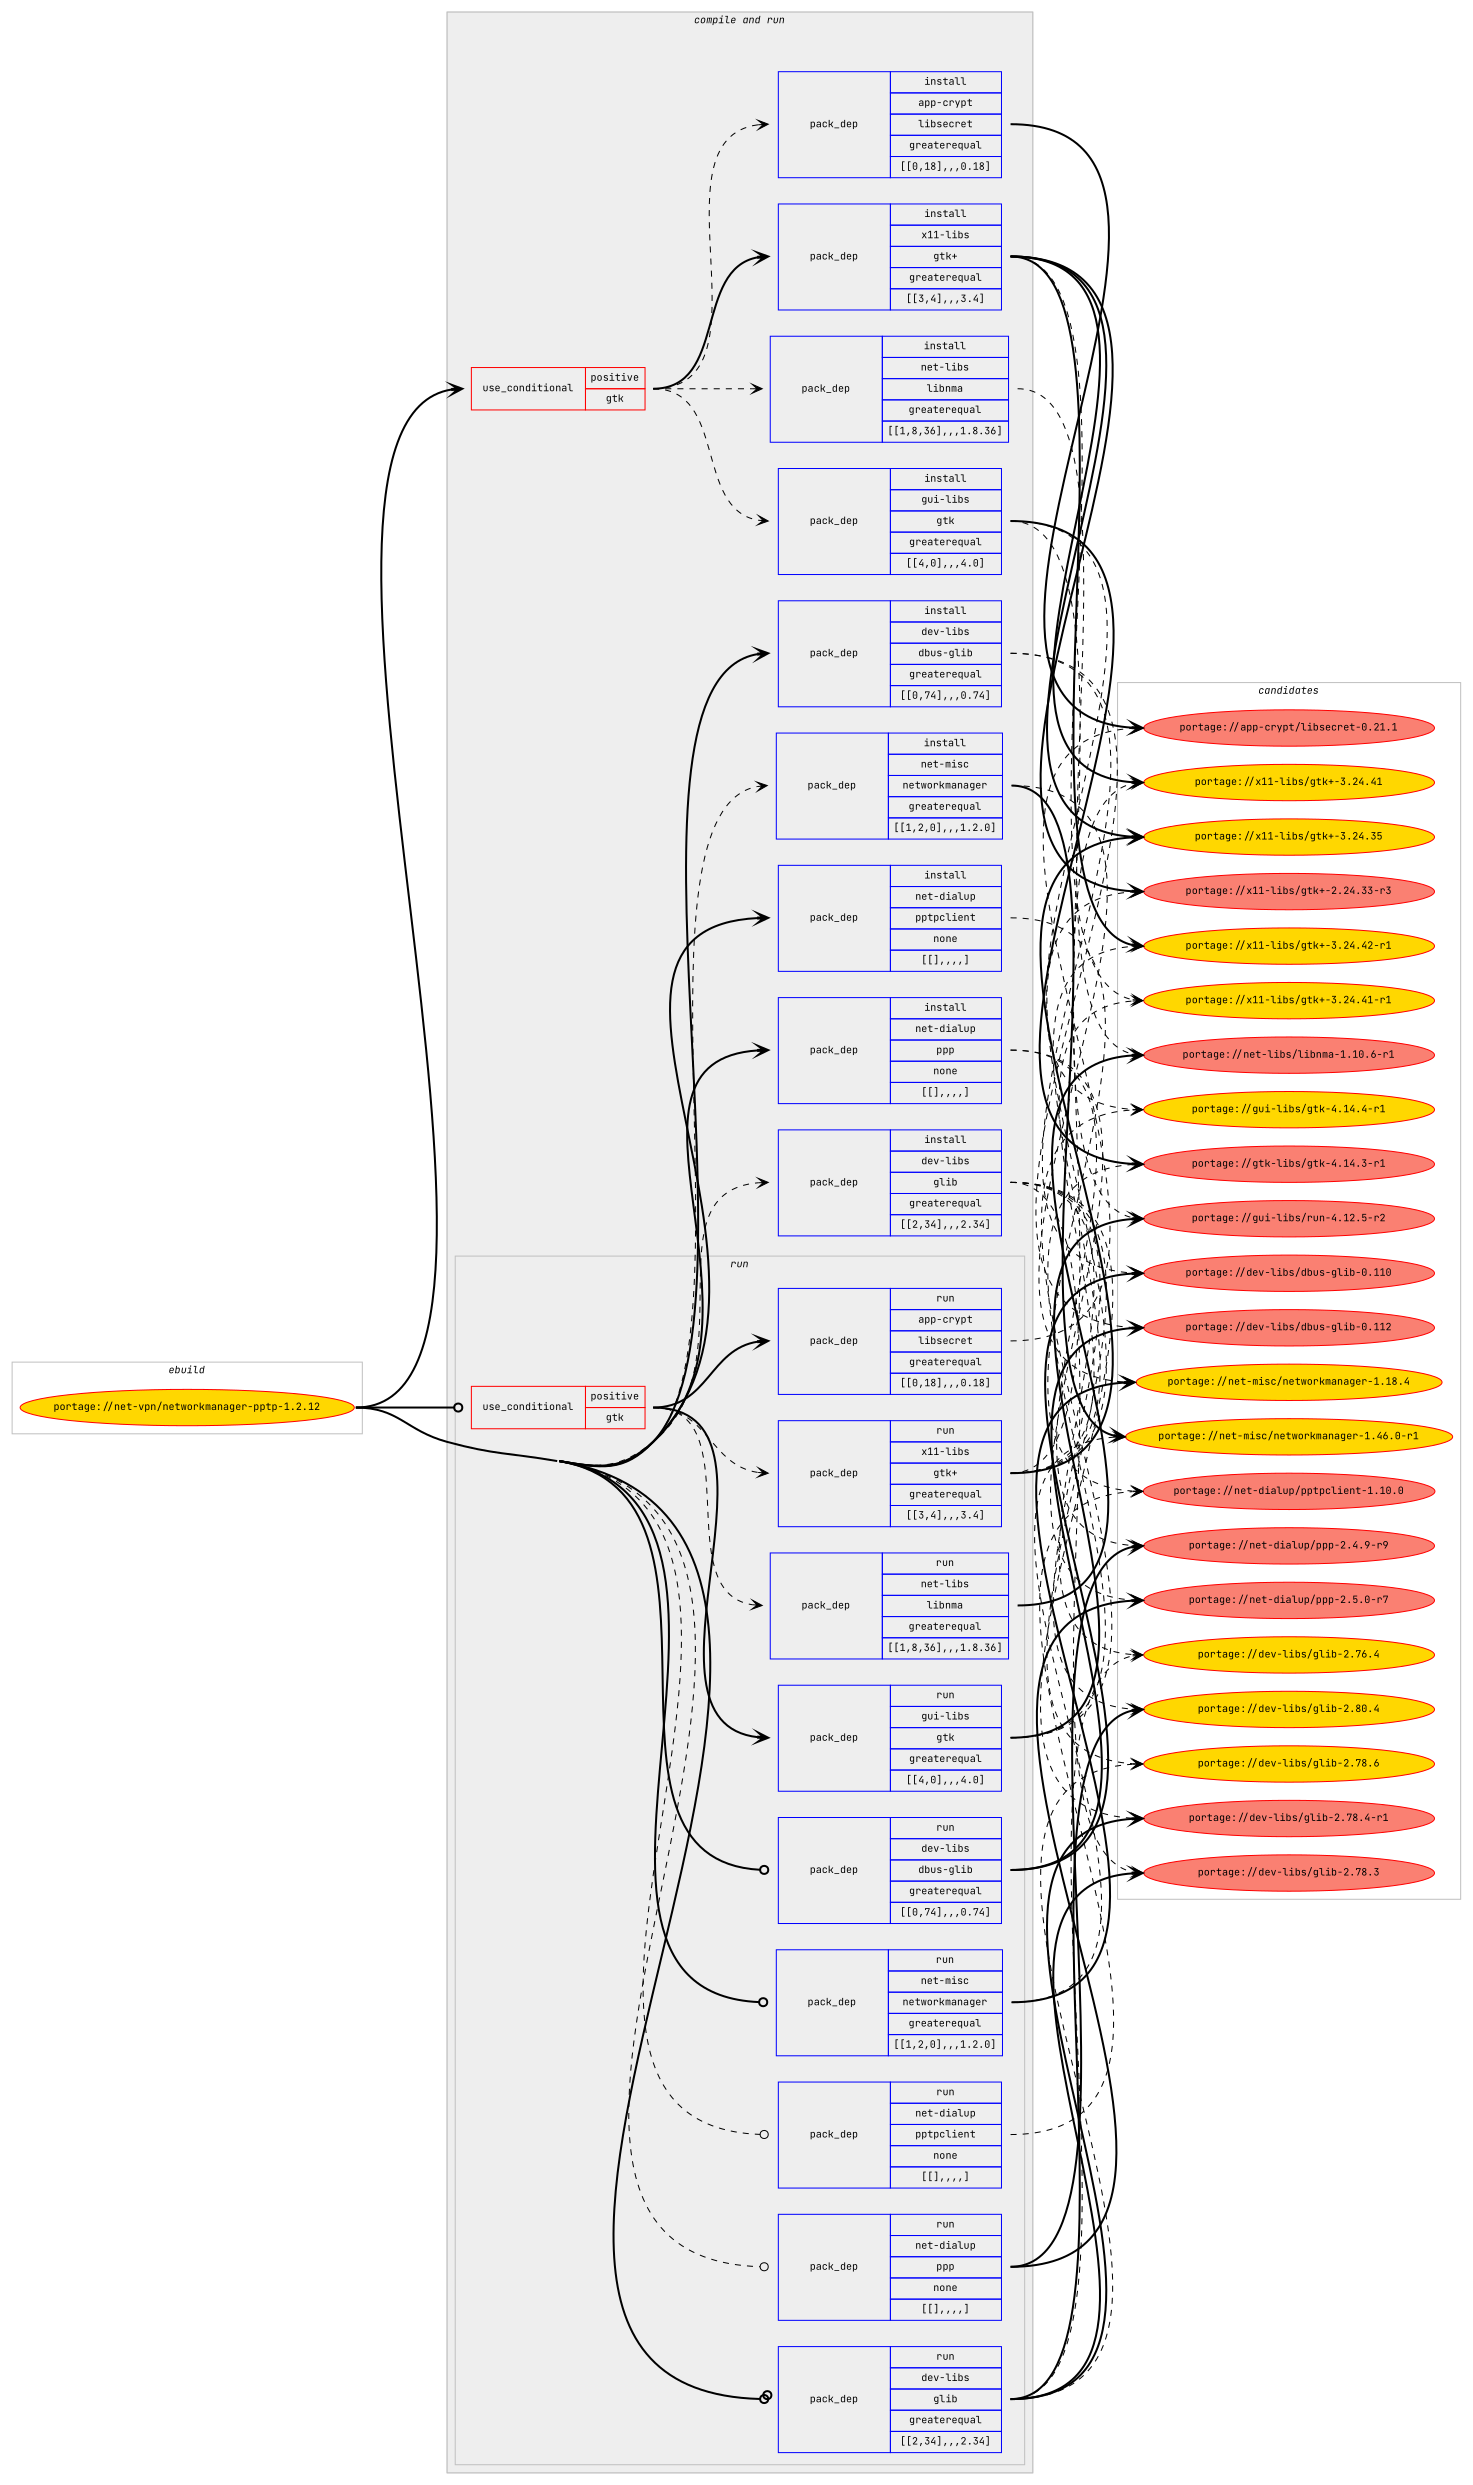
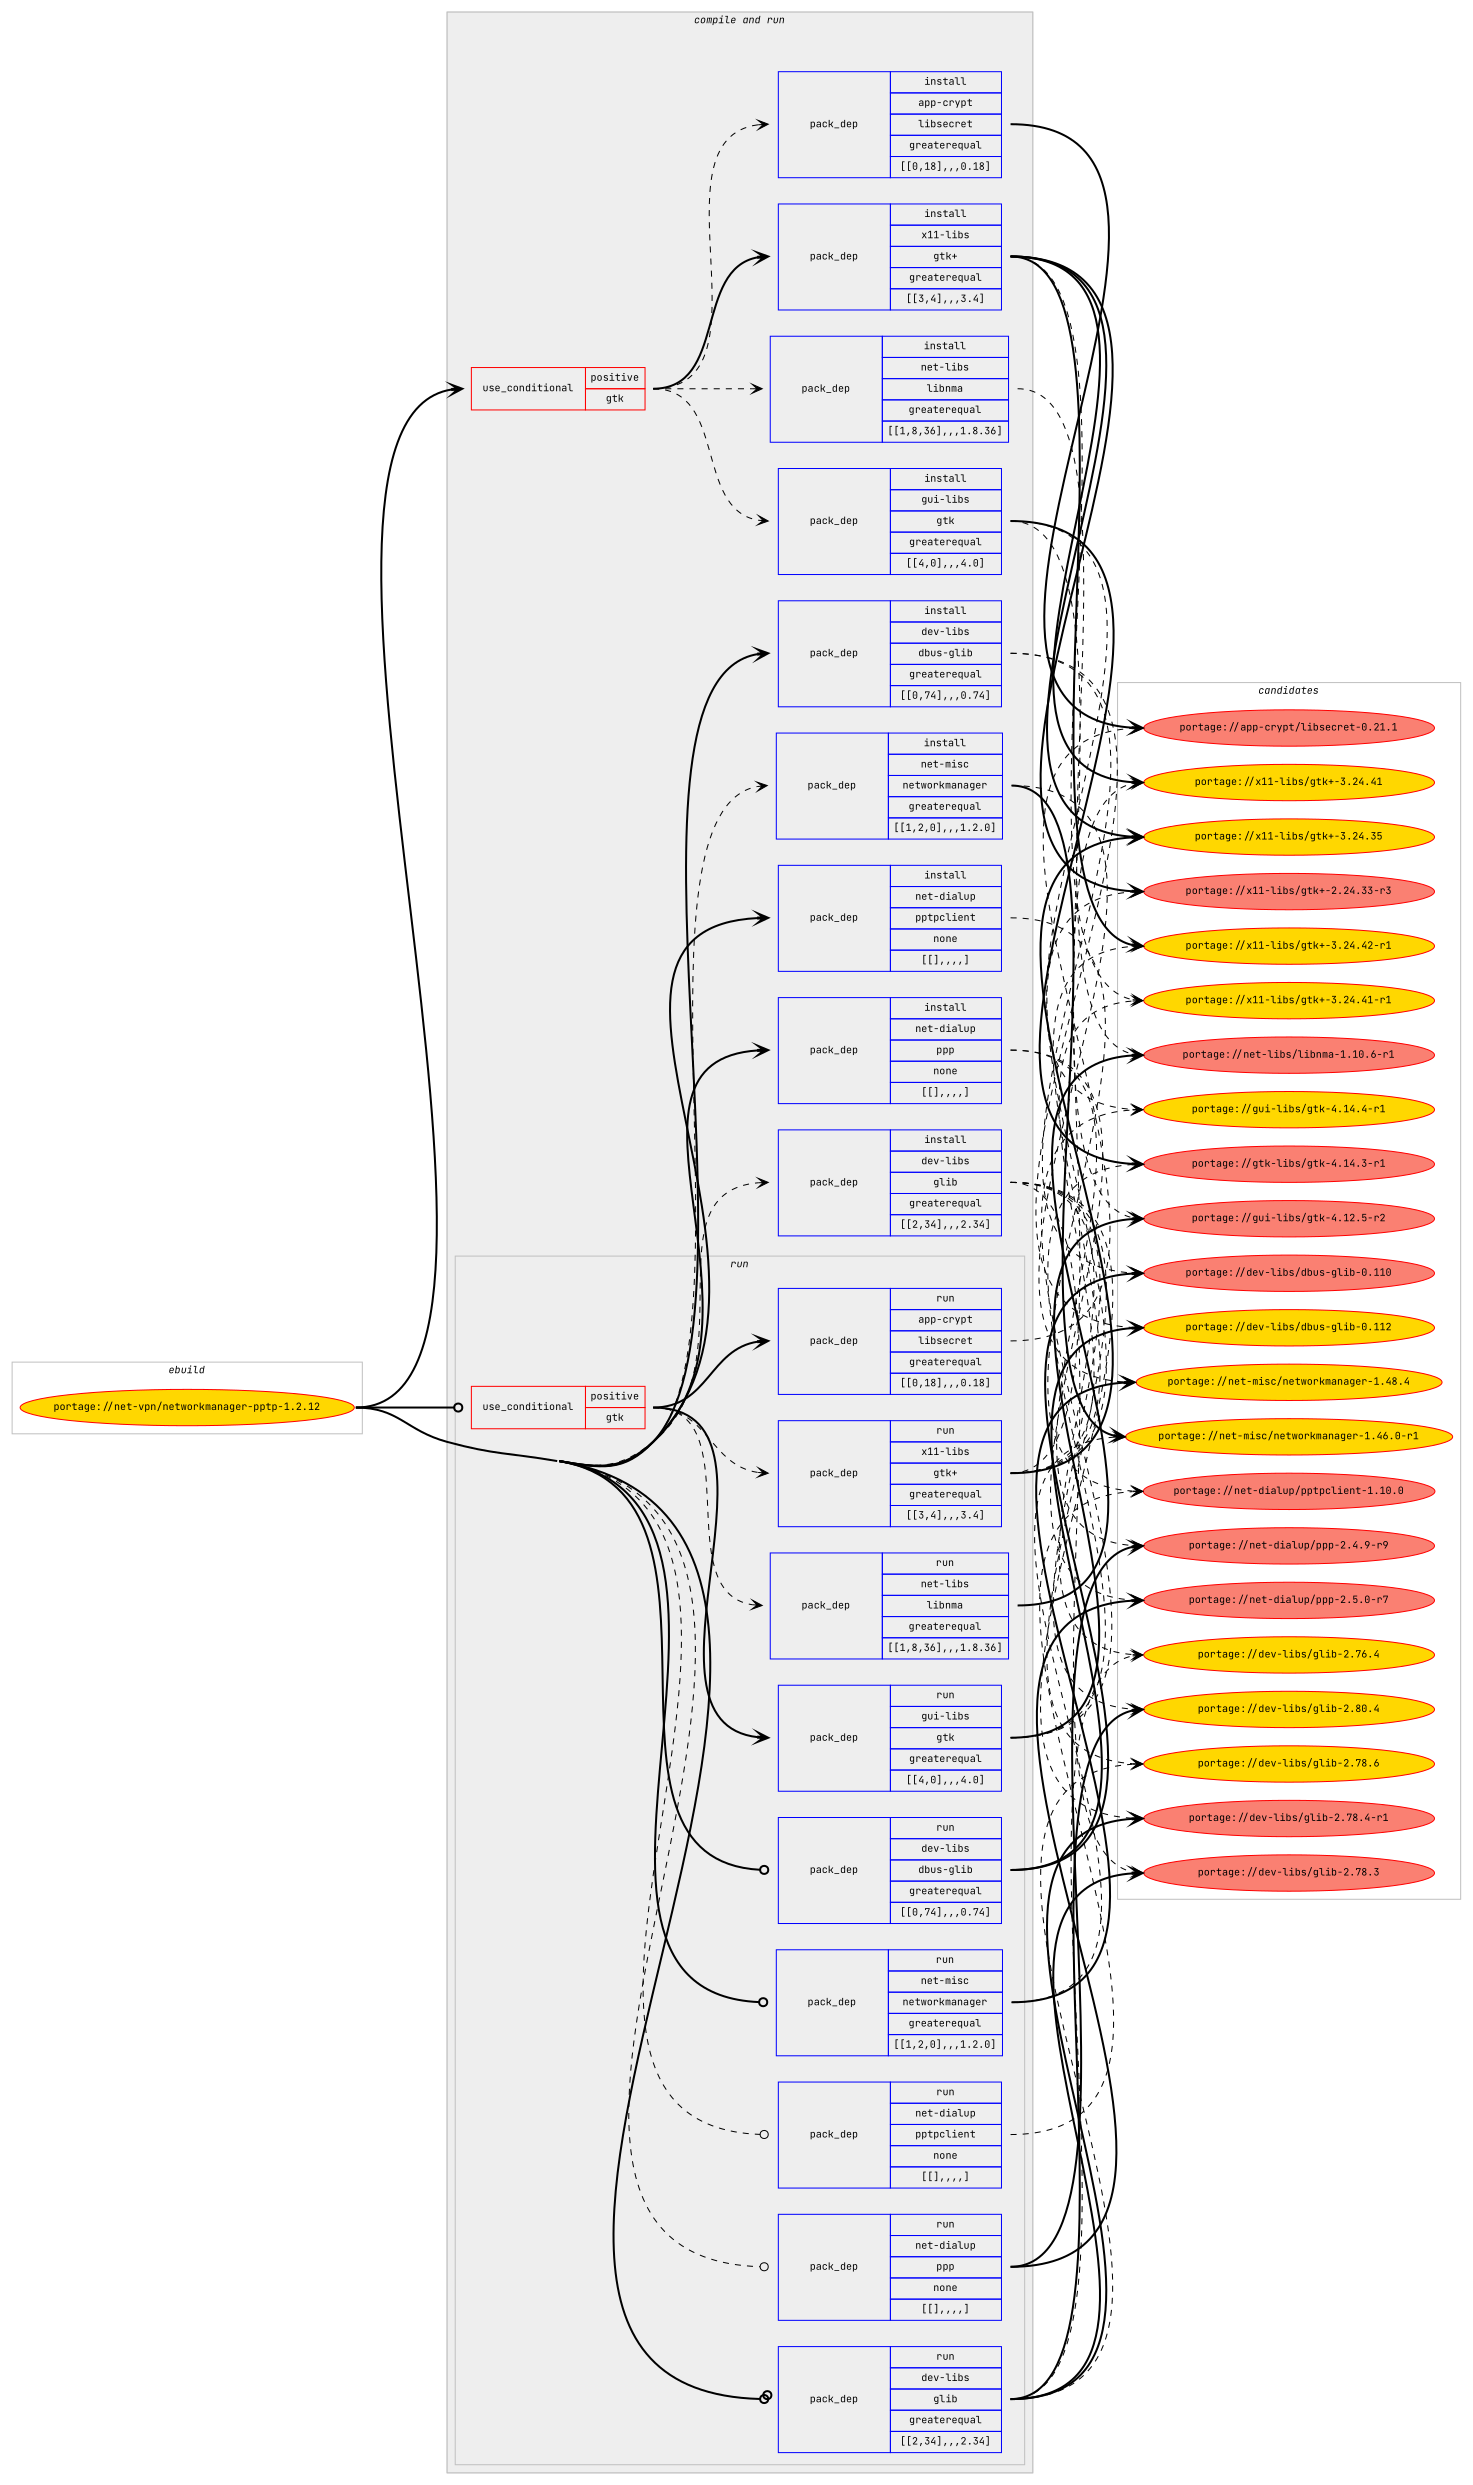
(1289, 1219) -> (1289, 1219)
(1289, 1328) -> (1289, 1328)
(1289, 1382) -> (1289, 1382)
